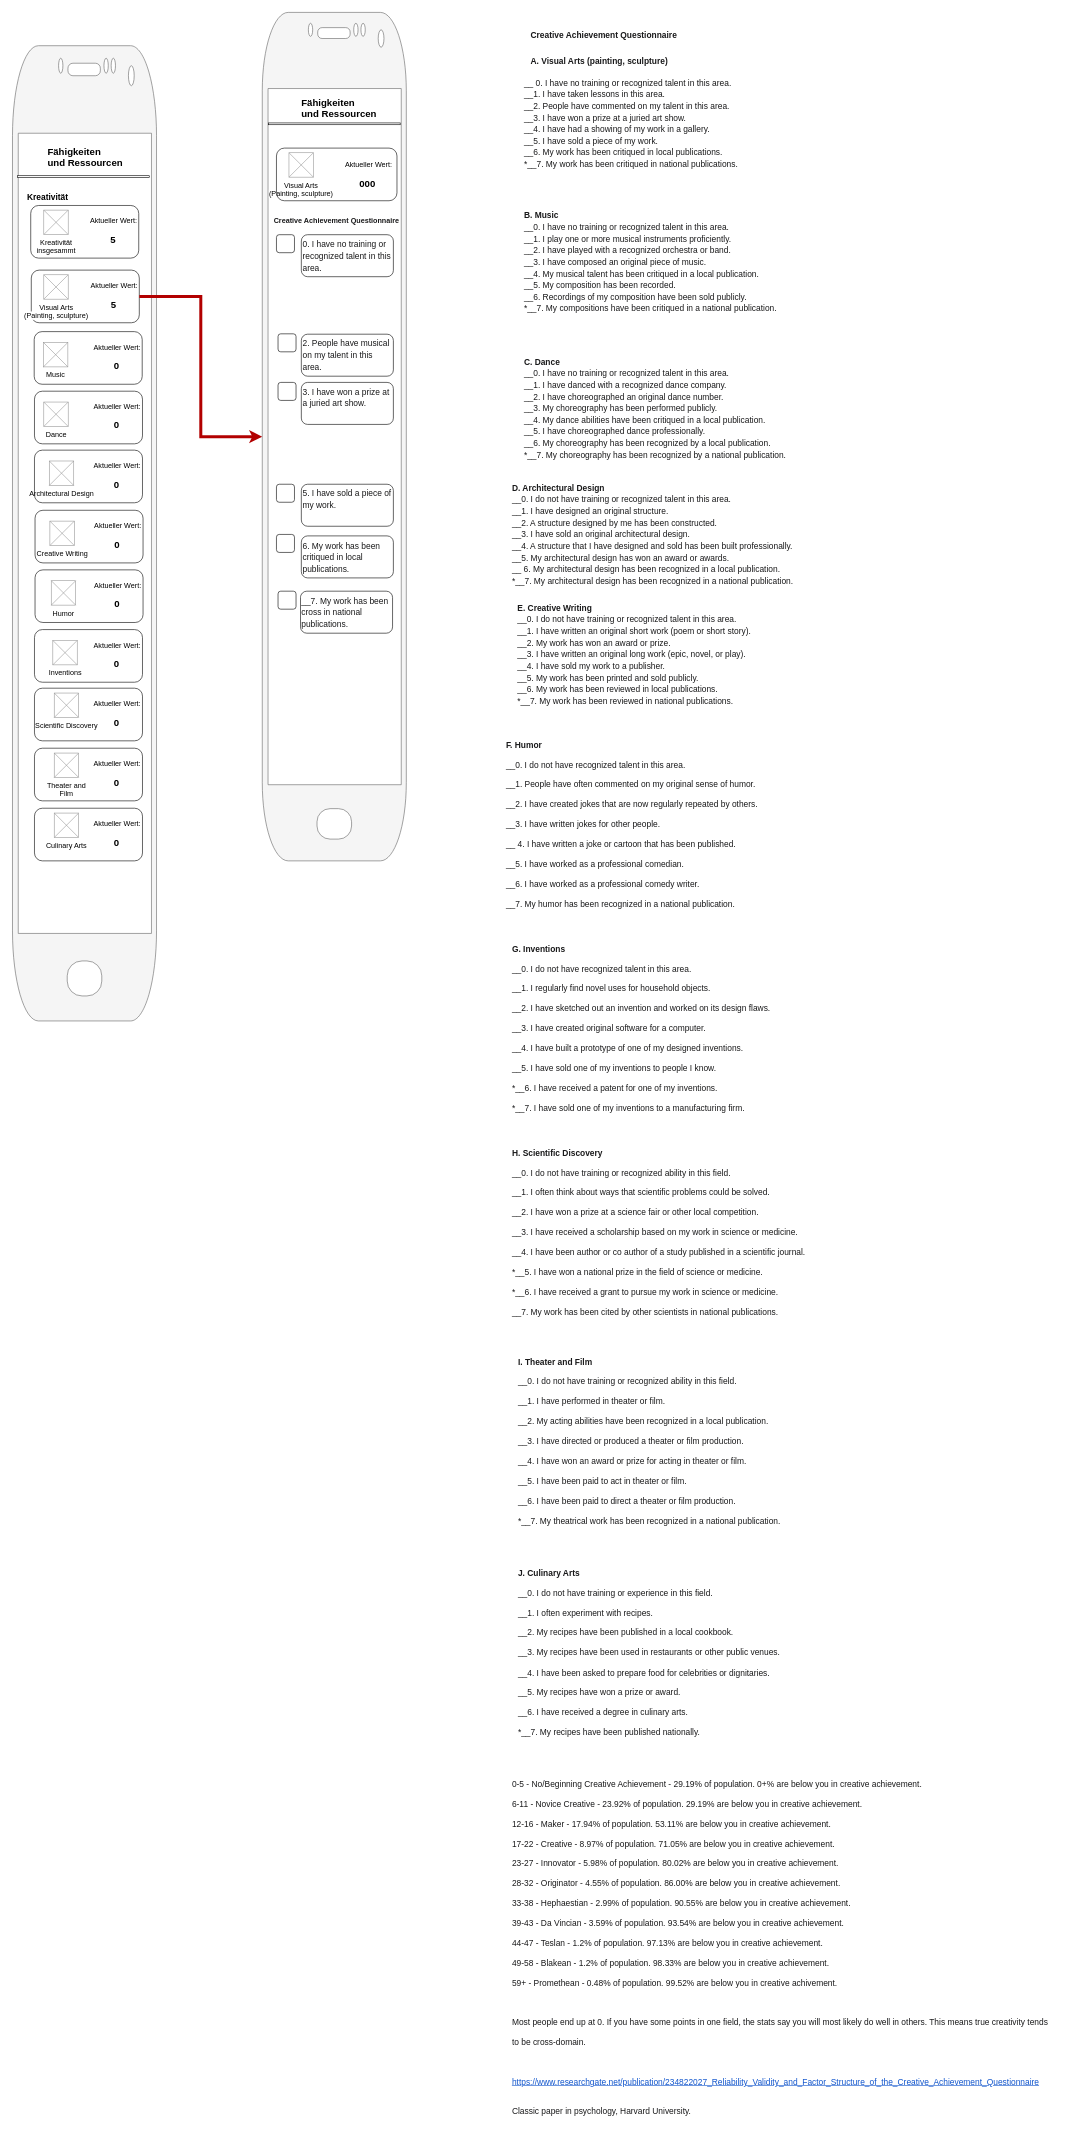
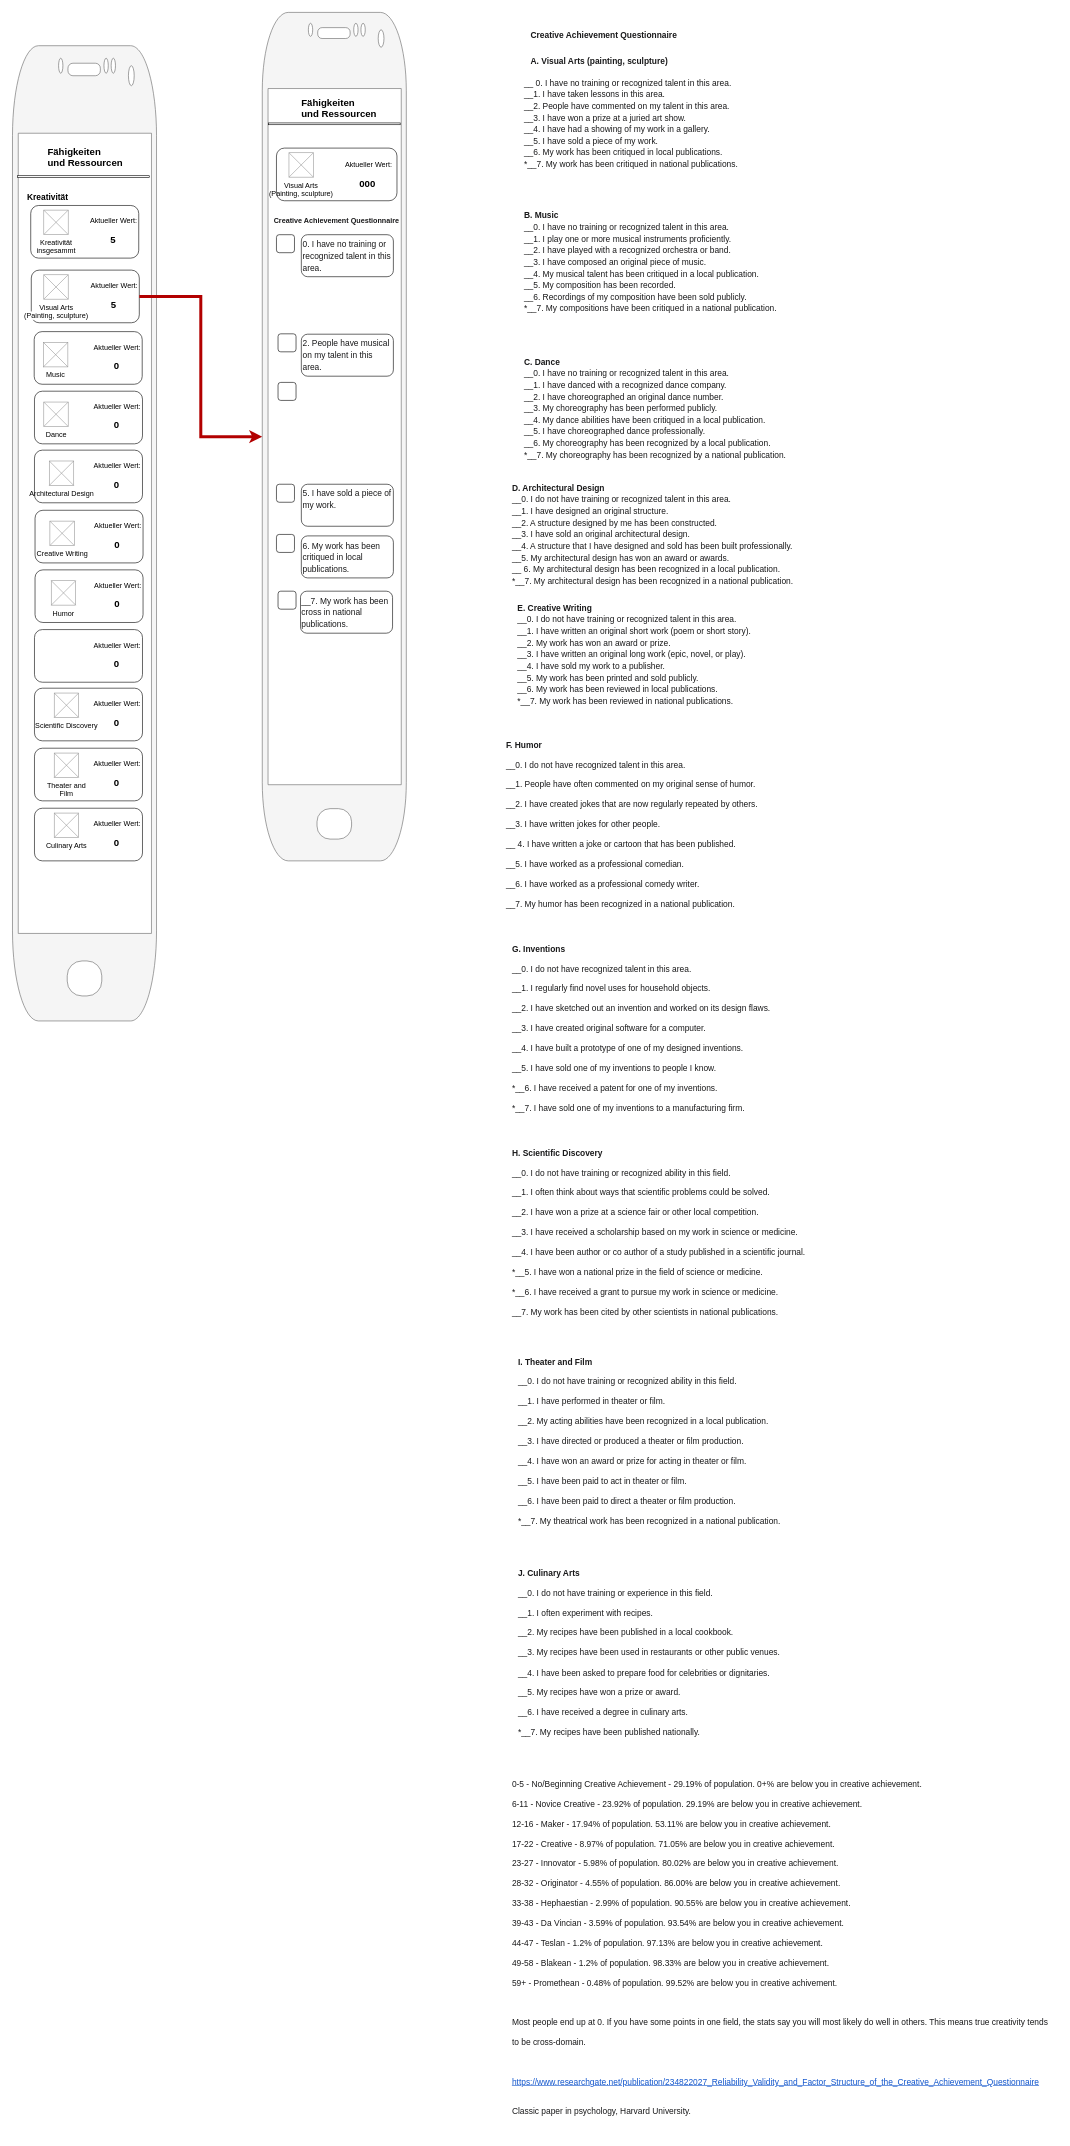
(347, 403) -> none
(65, 653) -> none
